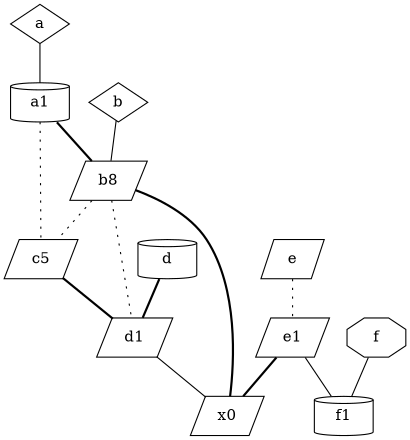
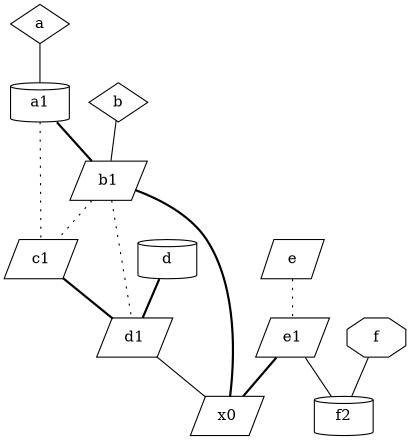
(109, 181) -> (109, 181)
(41, 259) -> (41, 259)
(344, 416) -> (344, 416)
